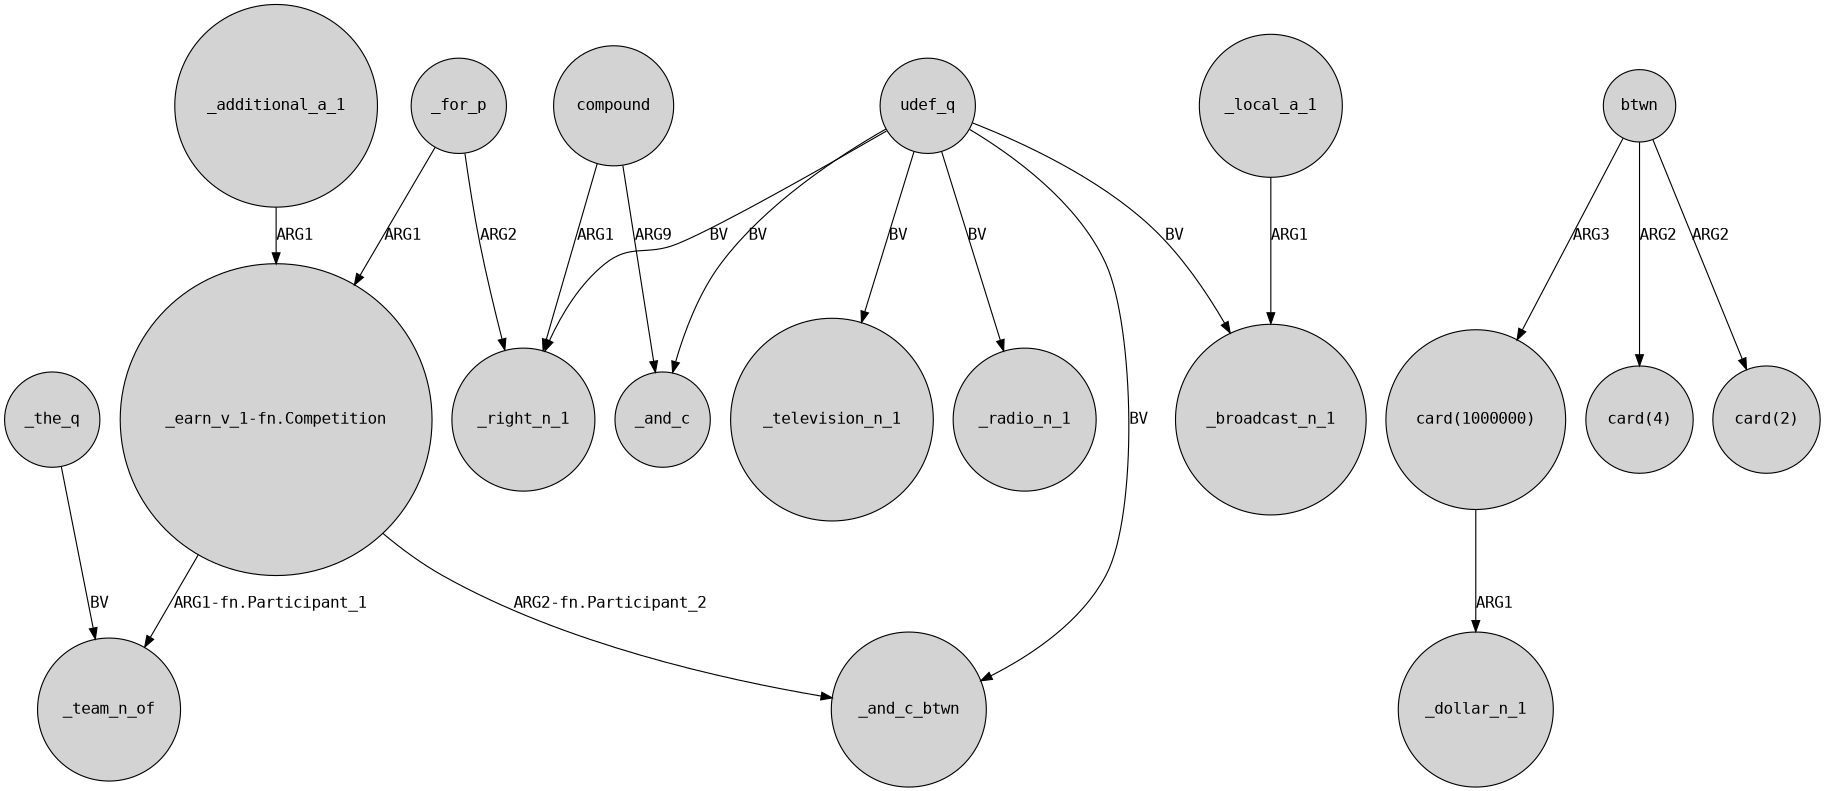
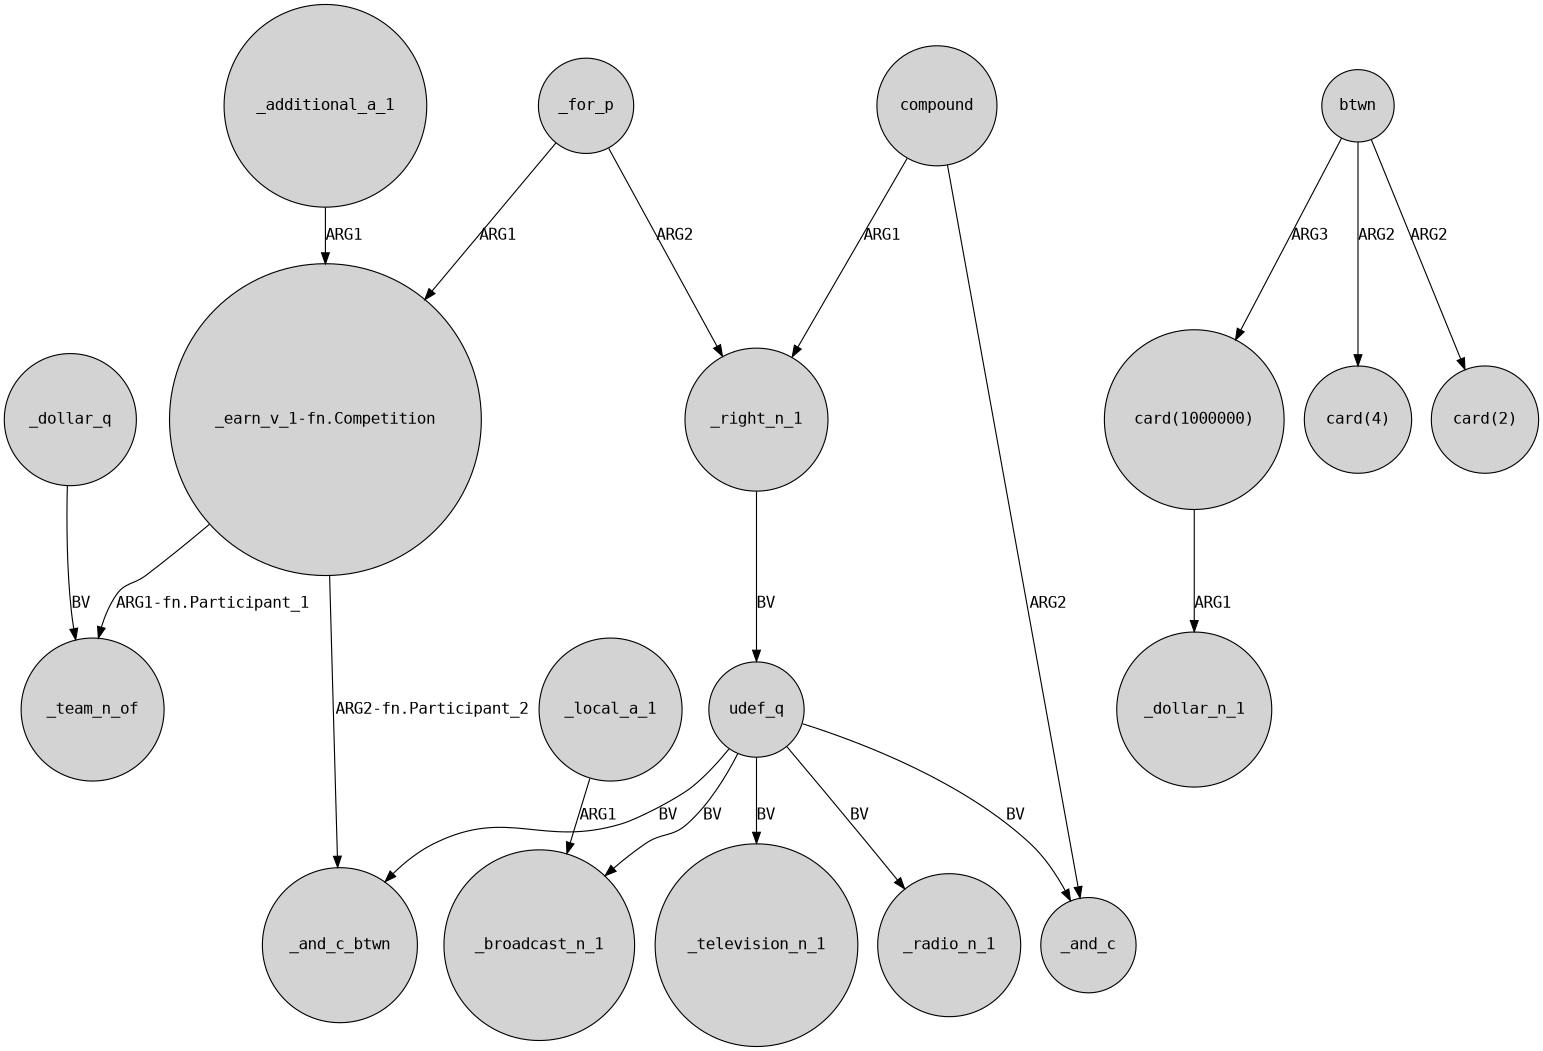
(707, 230) -> (756, 571)
(654, 236) -> (1048, 604)
(52, 420) -> (70, 420)
